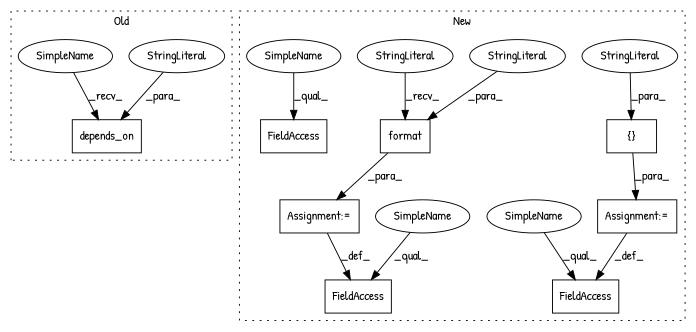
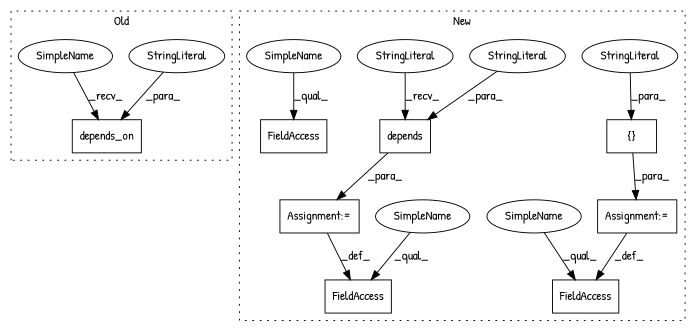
(405, 136) -> (405, 136)
